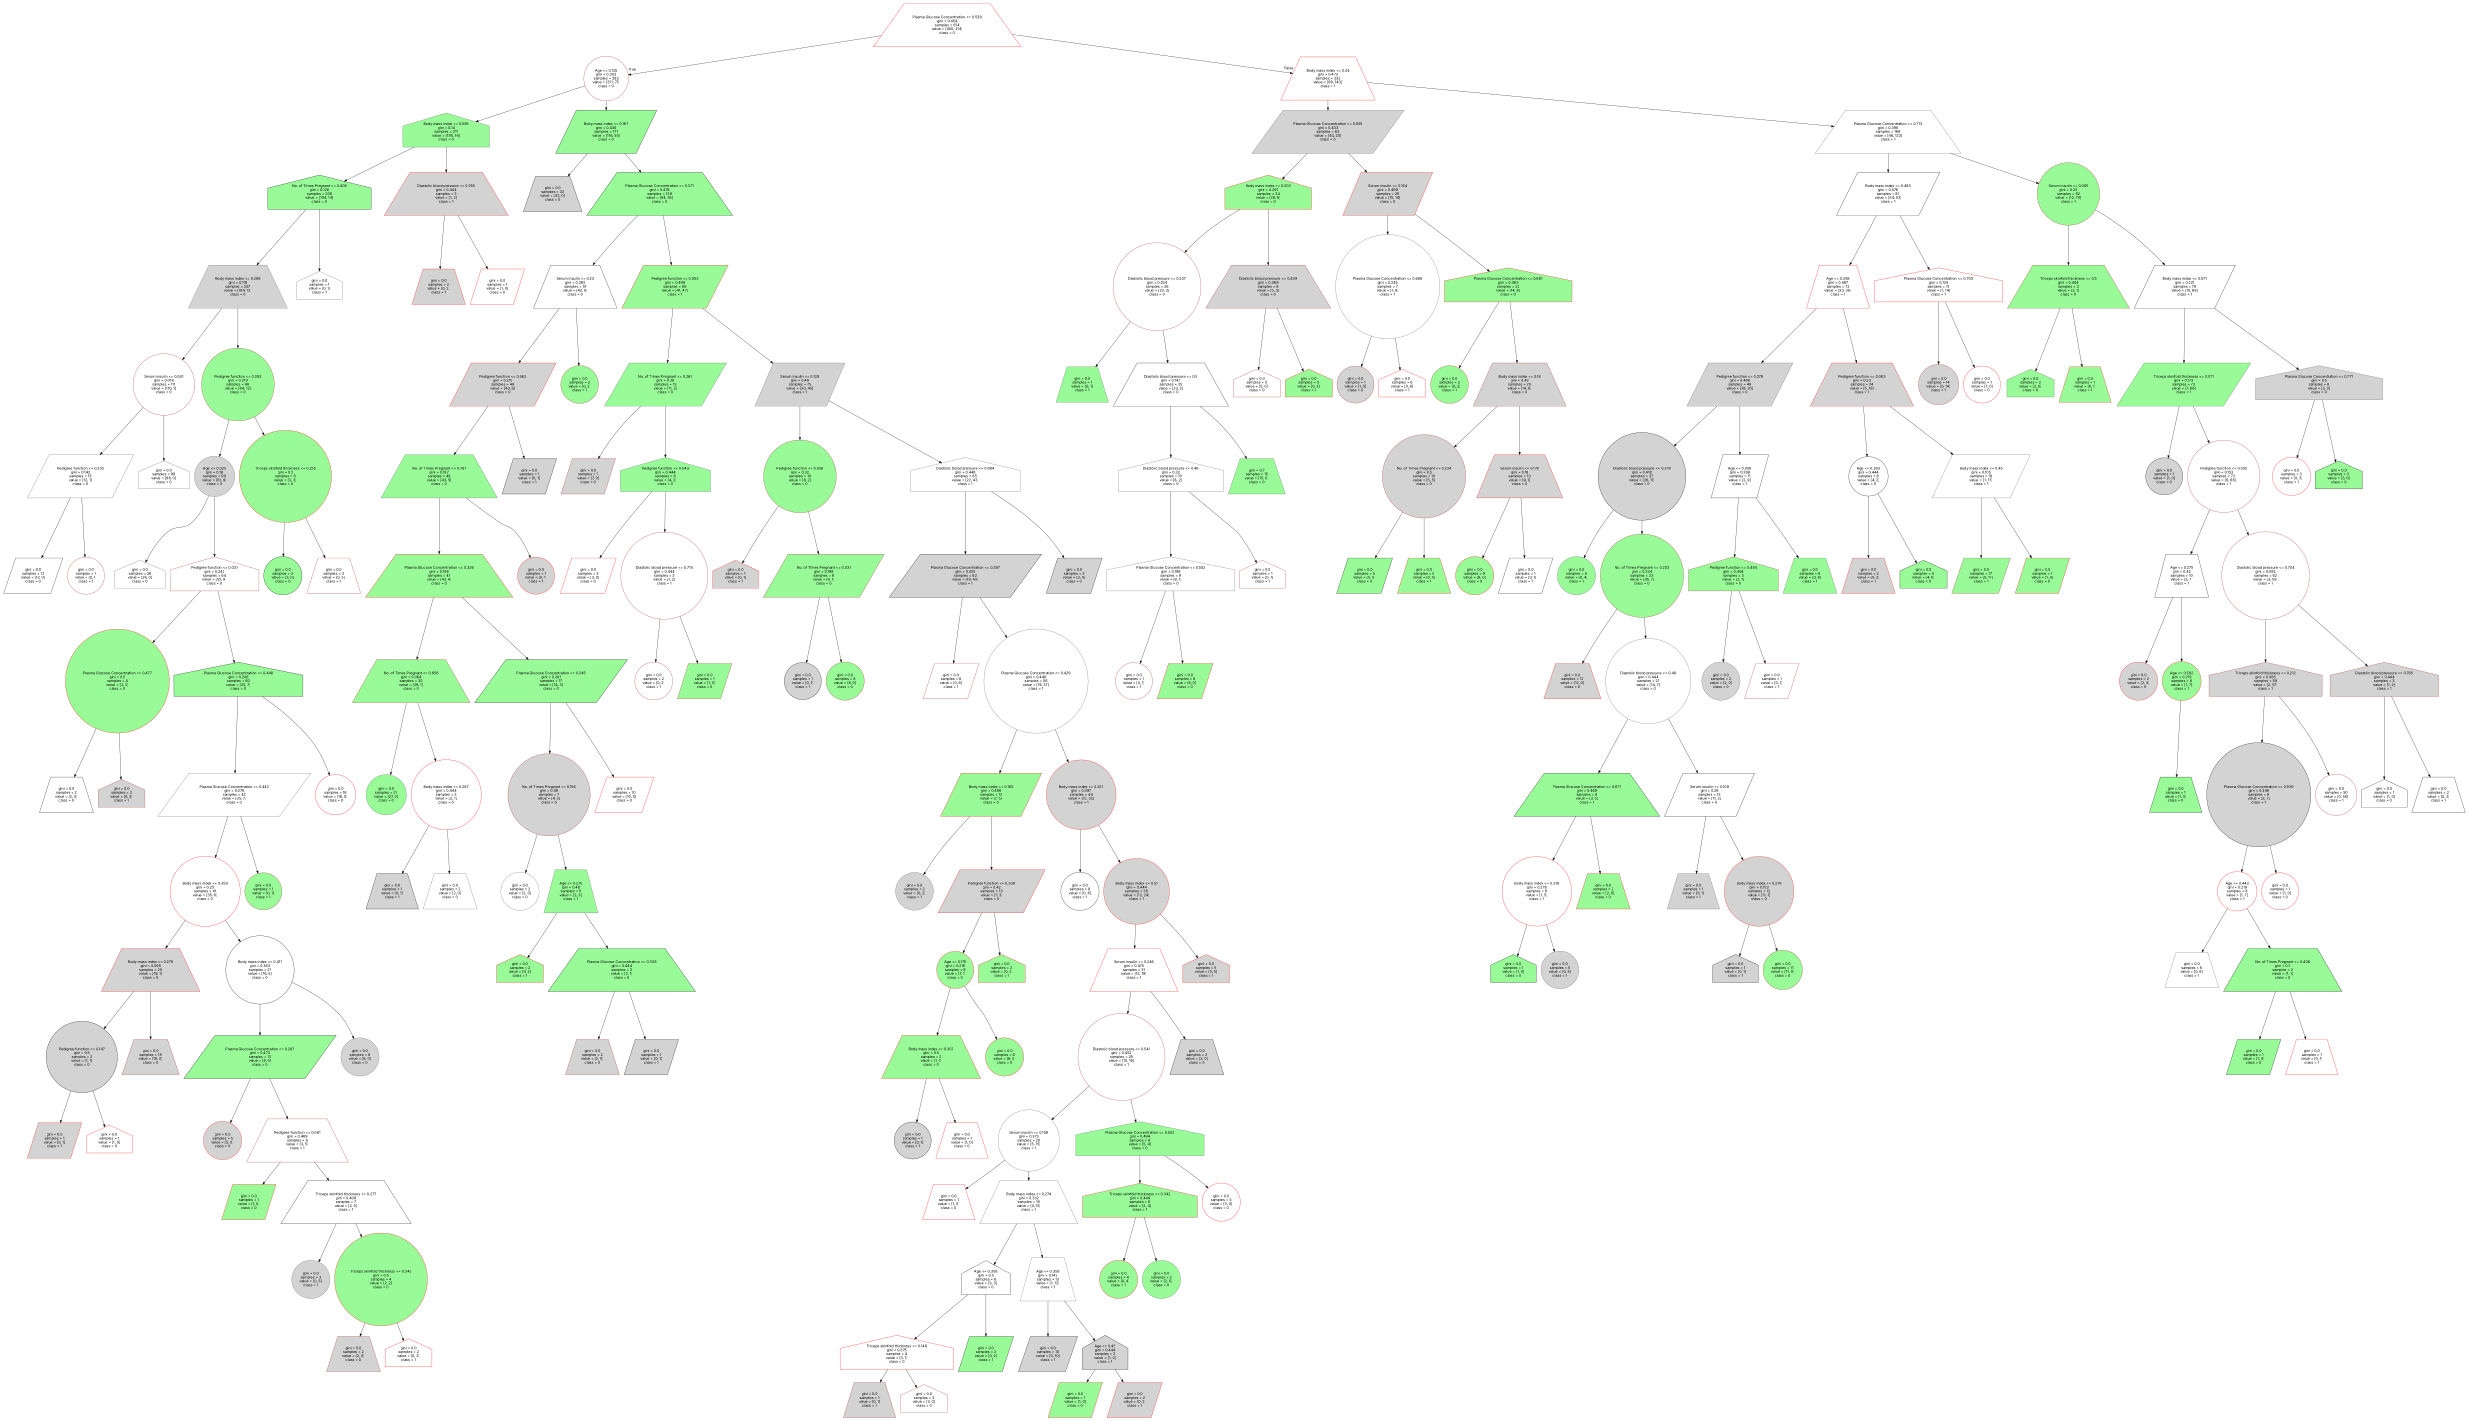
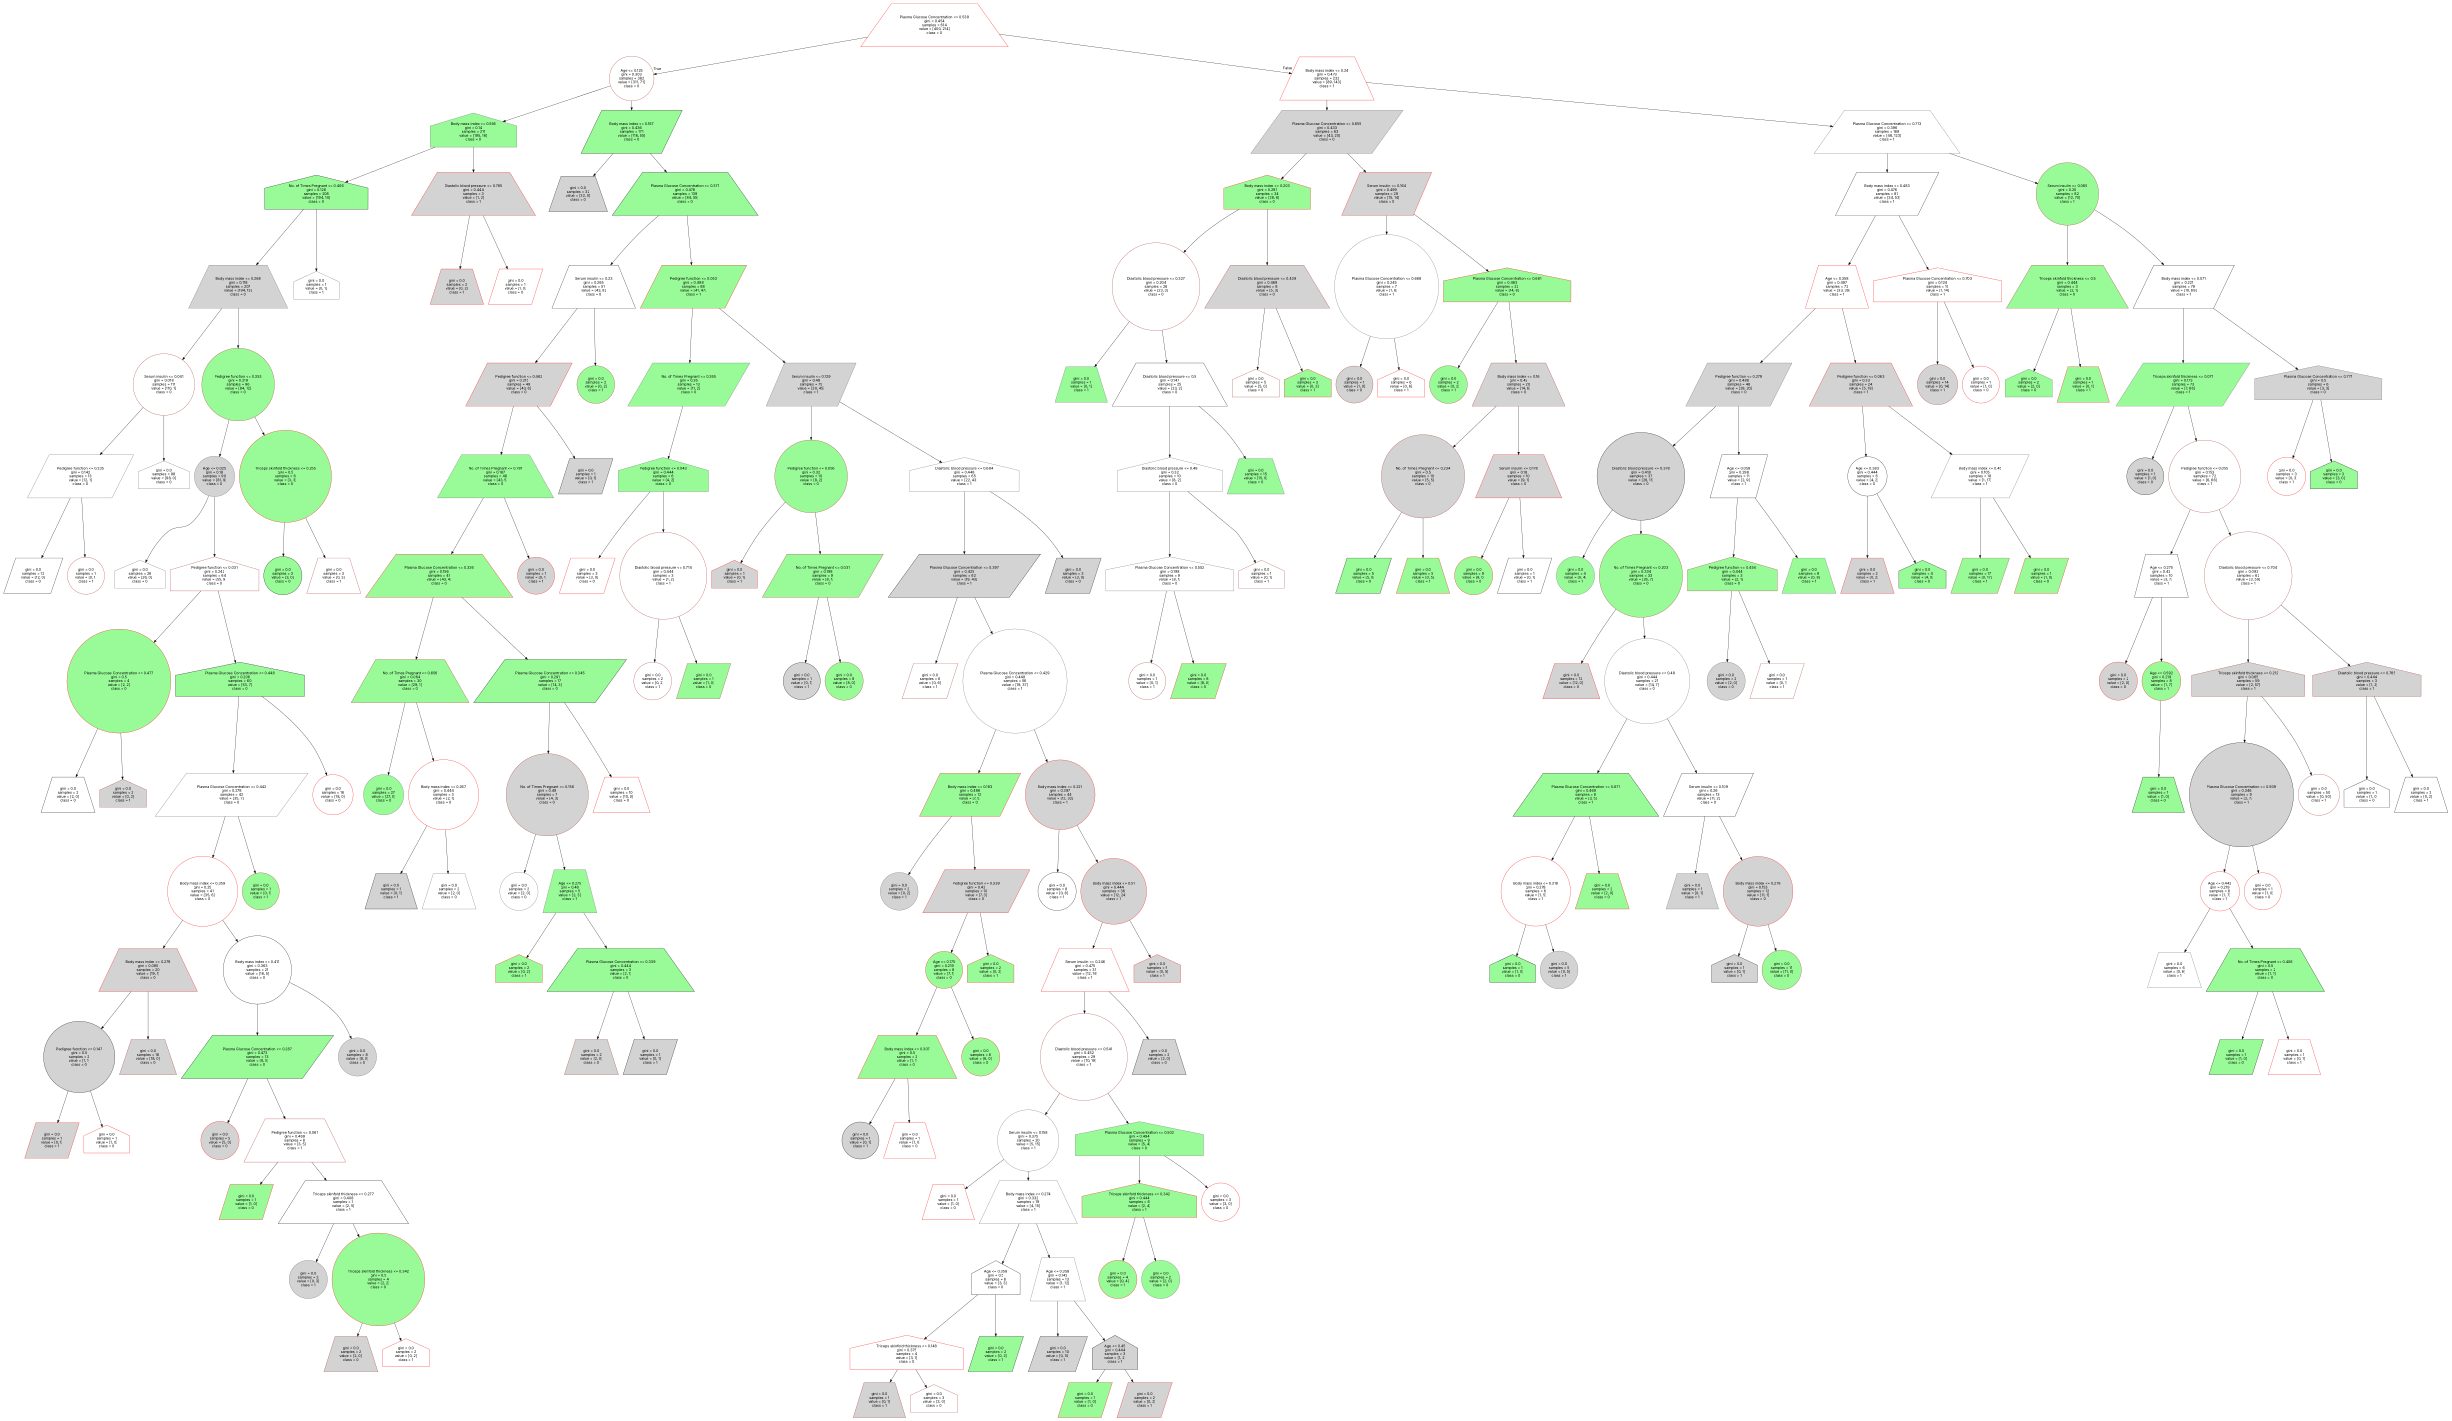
(588, 476) -> none
(1257, 476) -> (1256, 476)
(624, 795) -> (622, 795)
